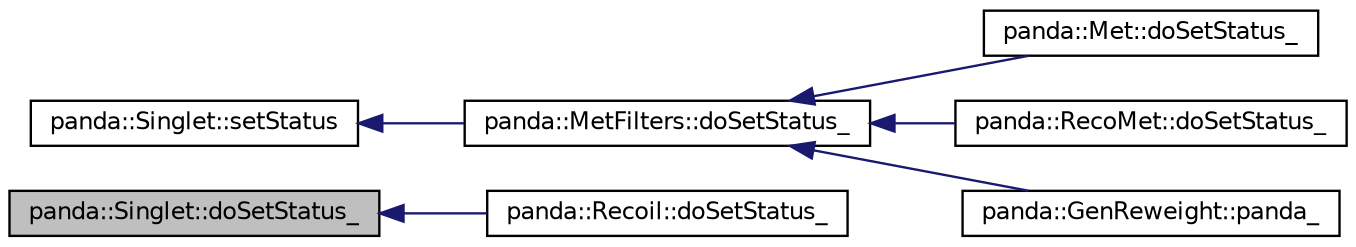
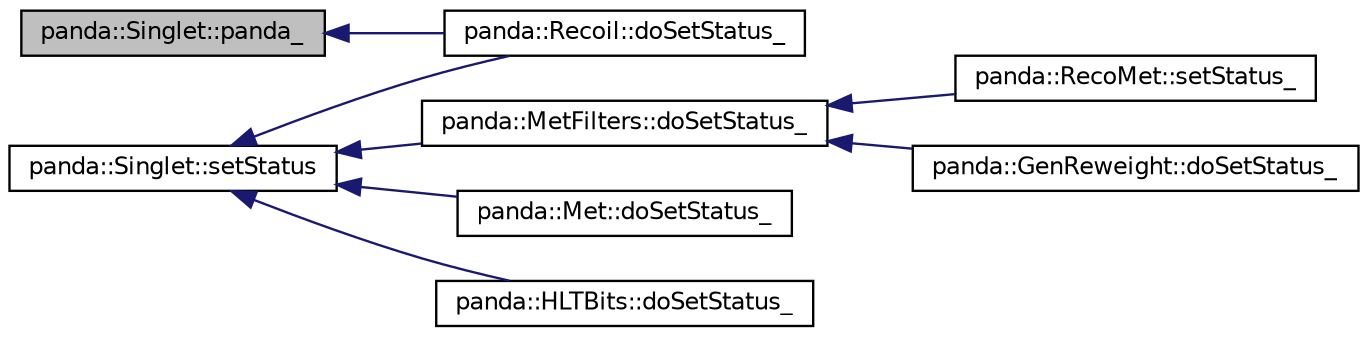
(921, 76) -> (409, 192)
none -> (380, 91)
(1151, 123) -> (1136, 78)
(194, 213) -> (173, 33)
(1151, 213) -> (1136, 168)
none -> (625, 303)
